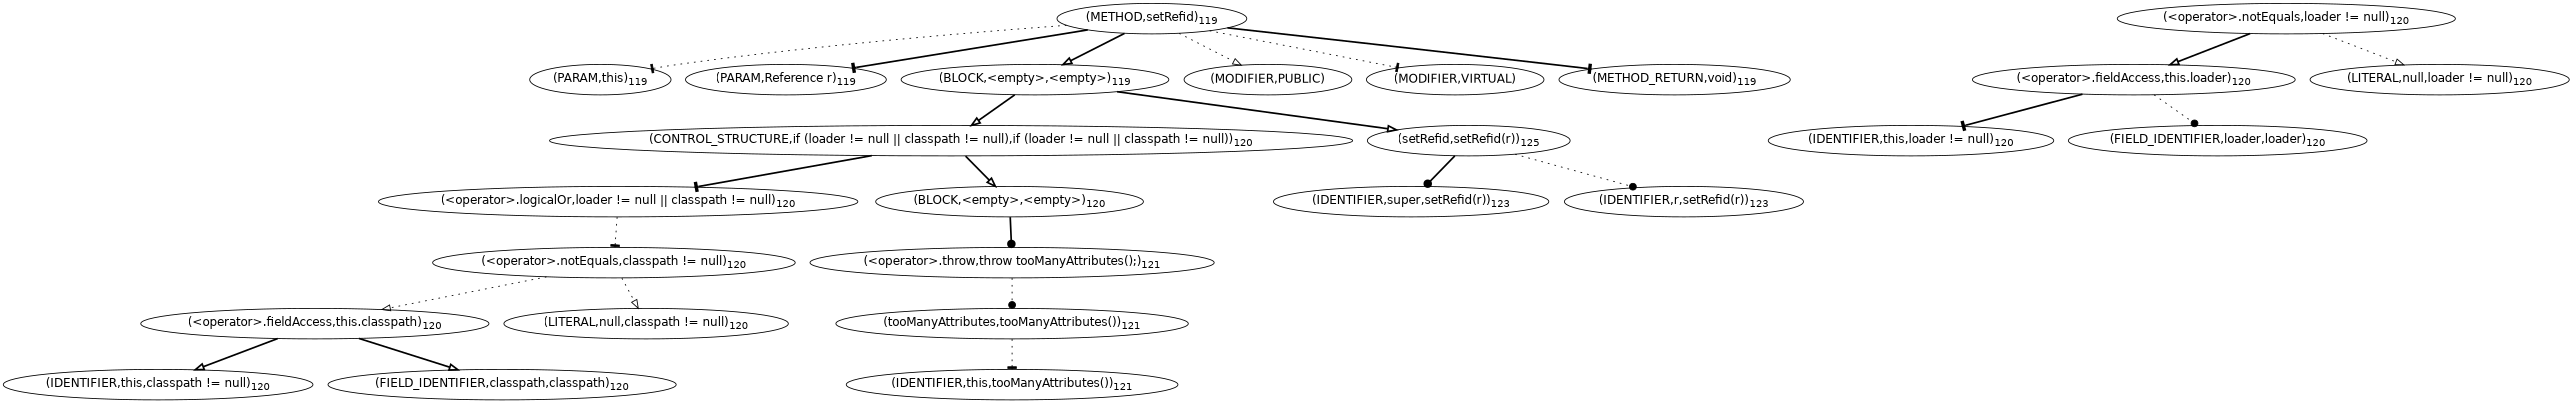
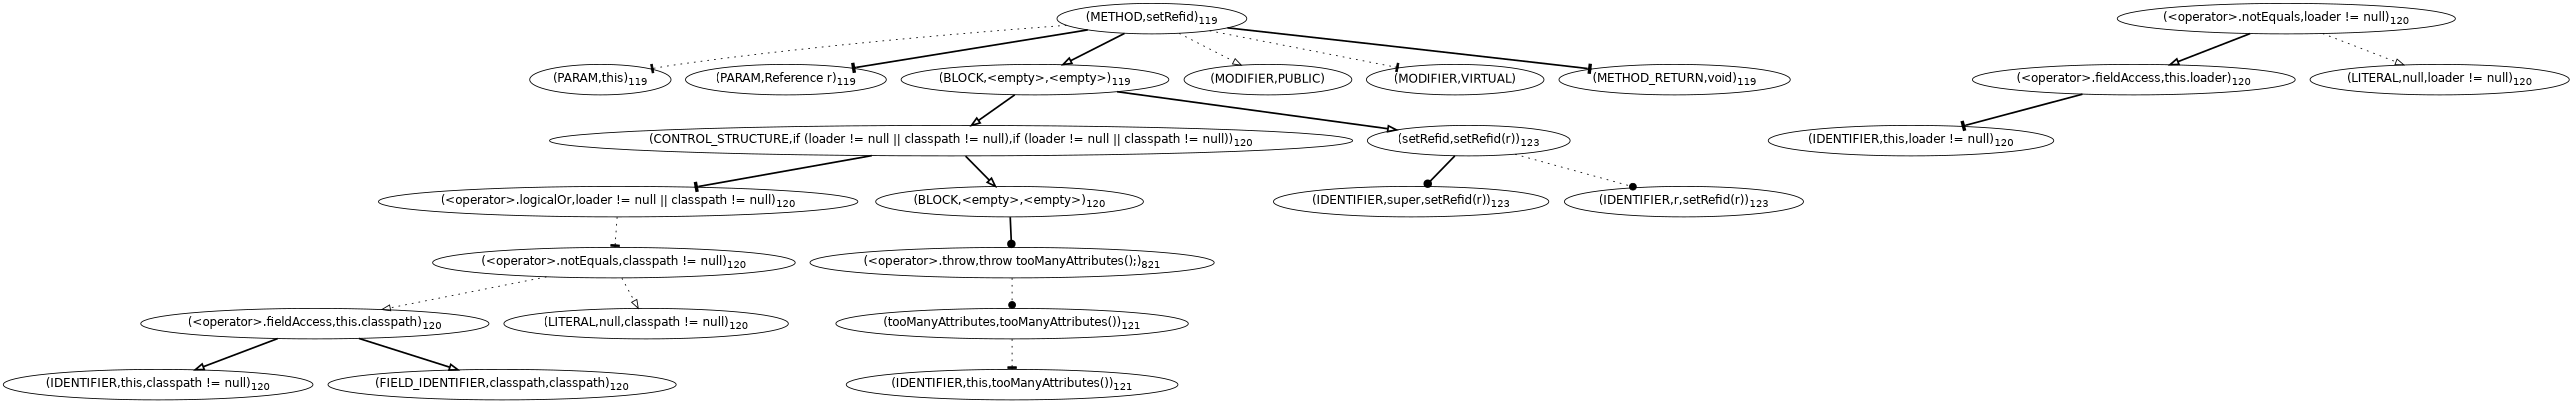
(1530, 139) -> (1530, 139)
(2218, 141) -> none
(1151, 261) -> (1151, 261)
